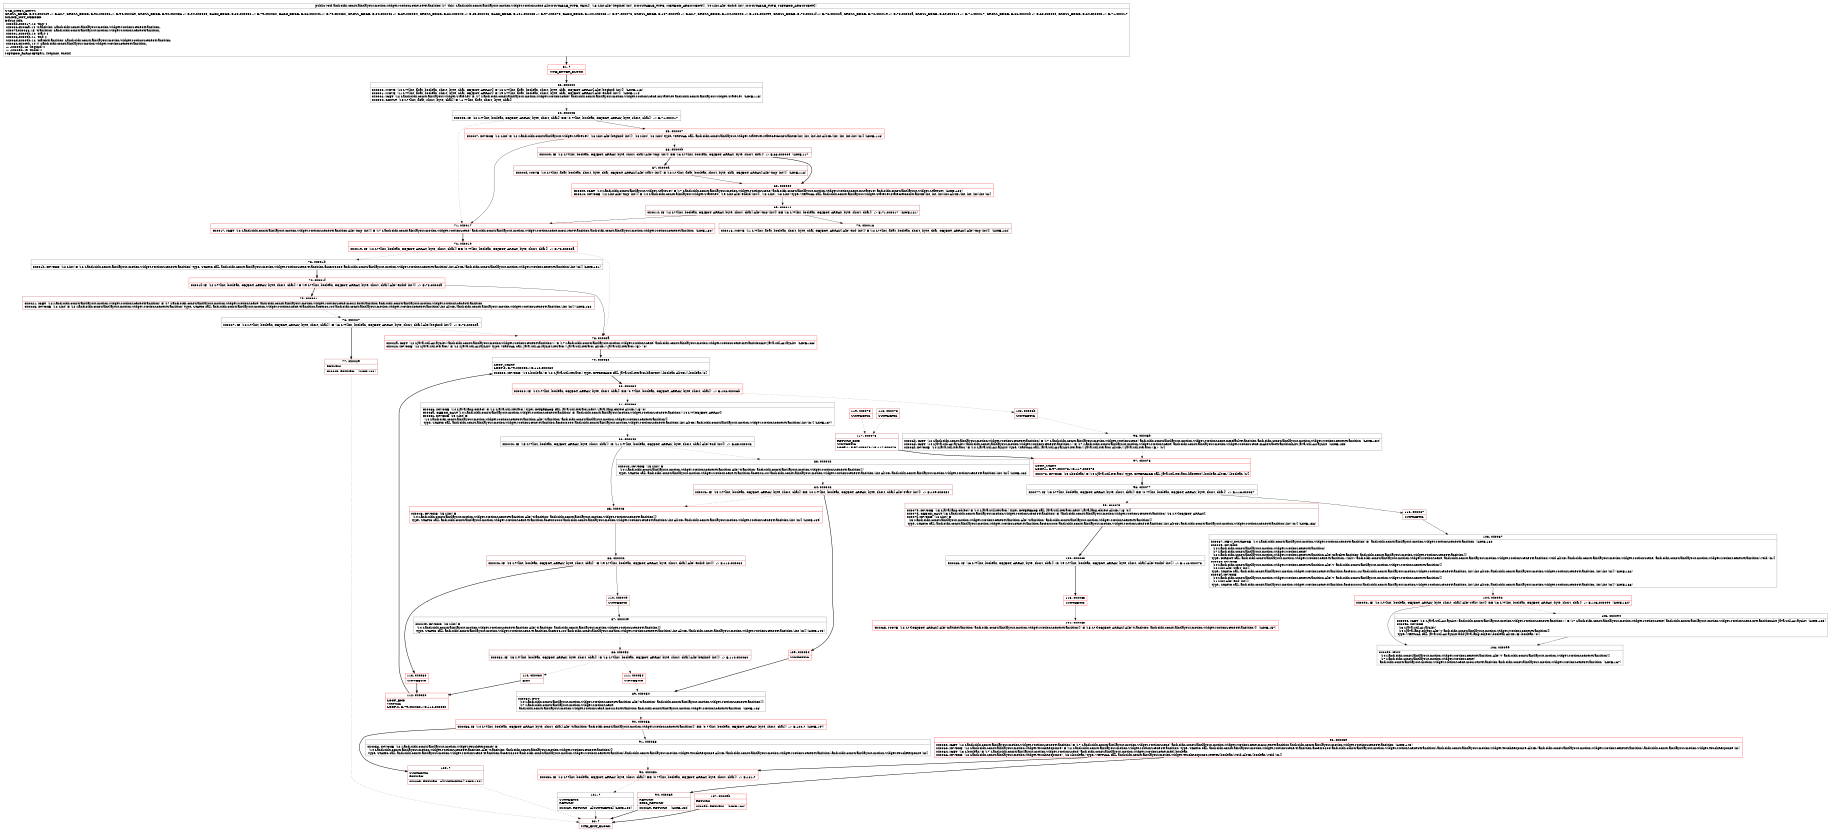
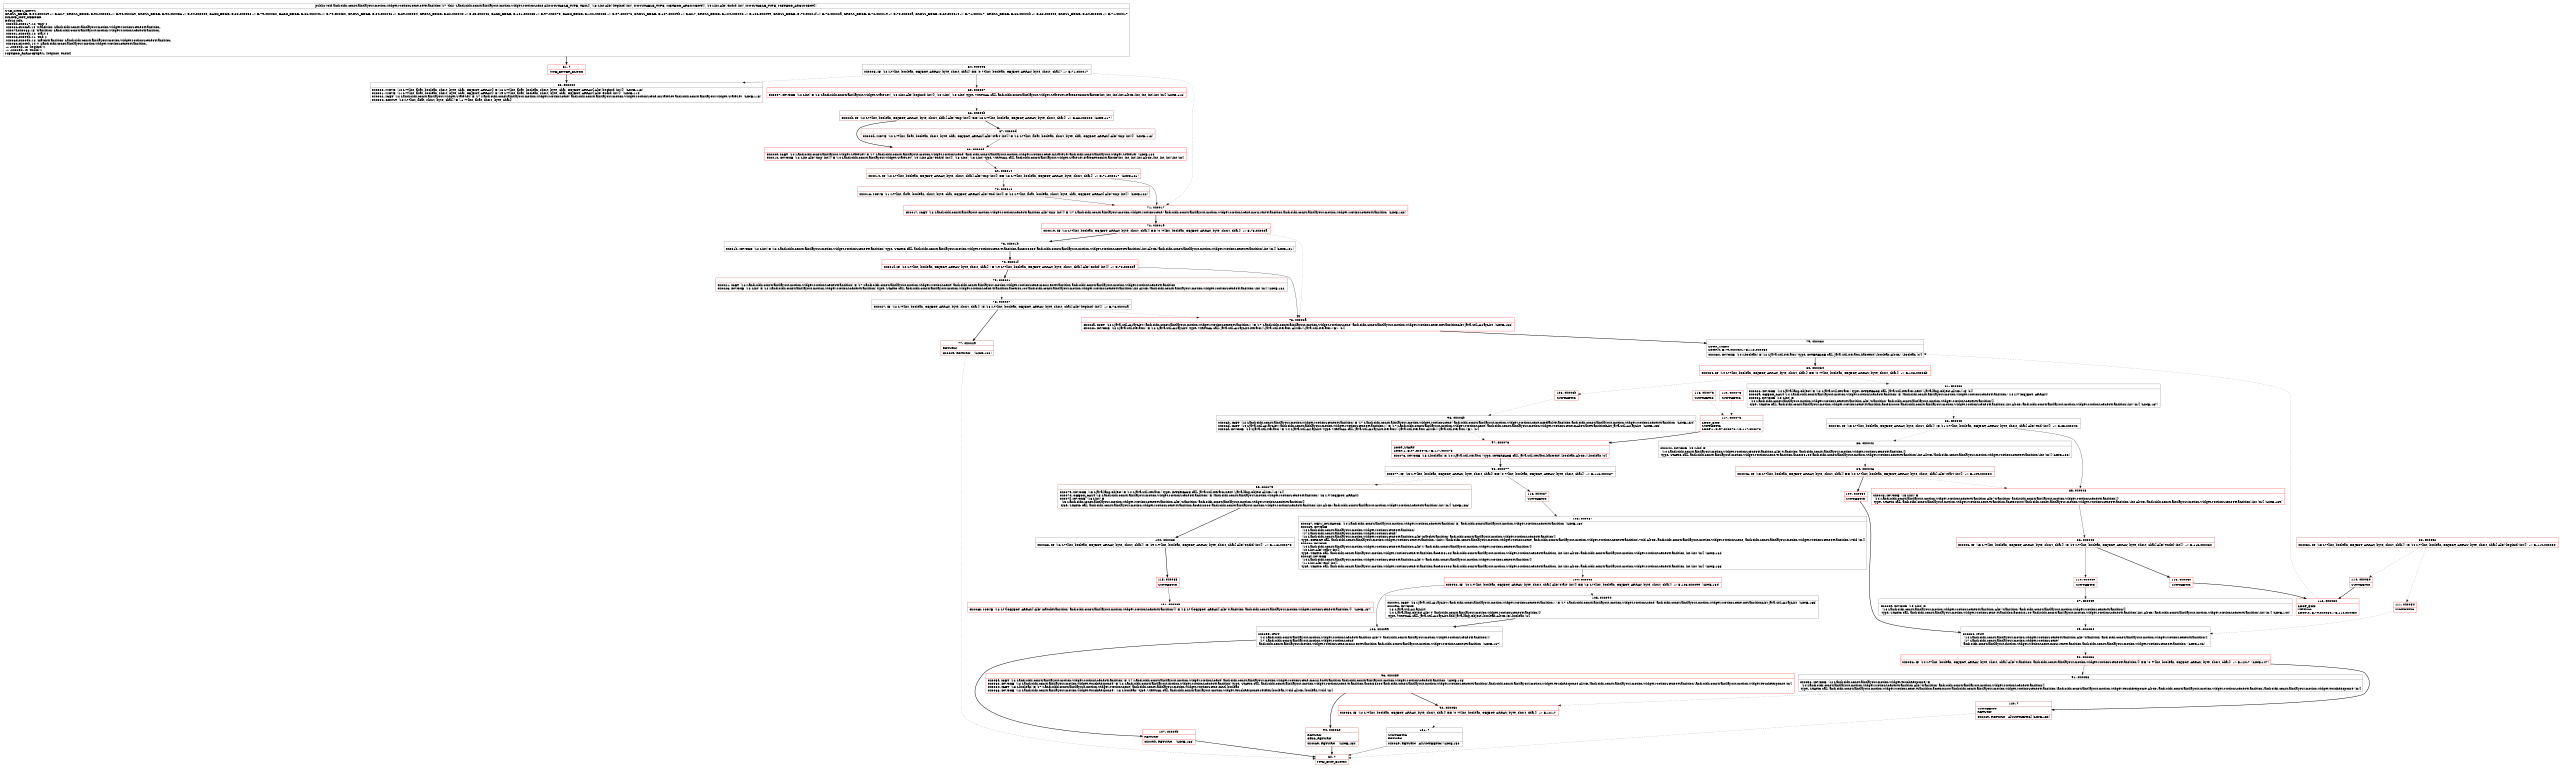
(566, 106) -> (817, 78)
(498, 161) -> (1079, 201)
(391, 256) -> (1084, 237)
(849, 441) -> (1711, 423)
(399, 502) -> (2216, 377)
(620, 641) -> (2085, 620)
(1554, 641) -> (1485, 623)
none -> (1020, 660)
(526, 681) -> (2361, 585)
